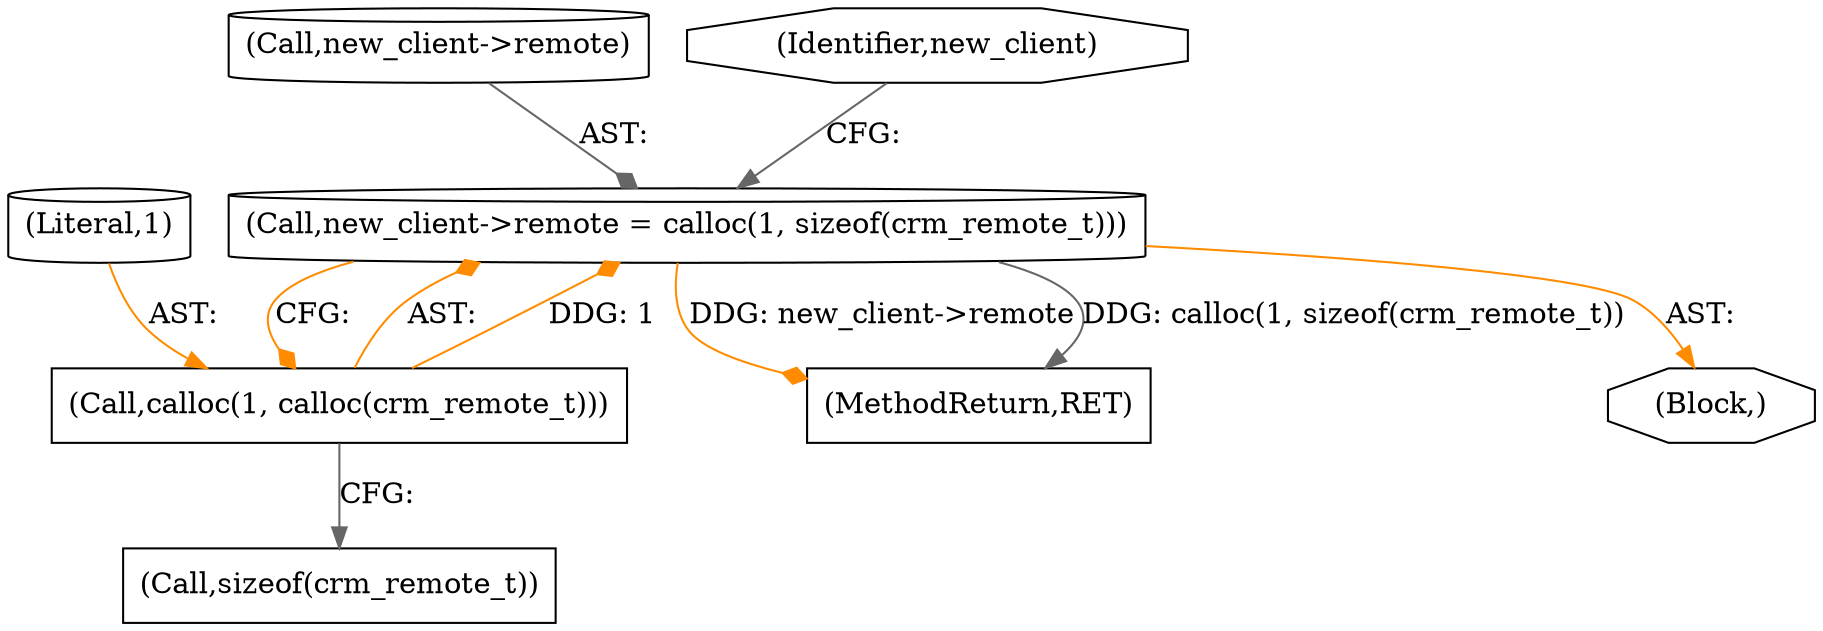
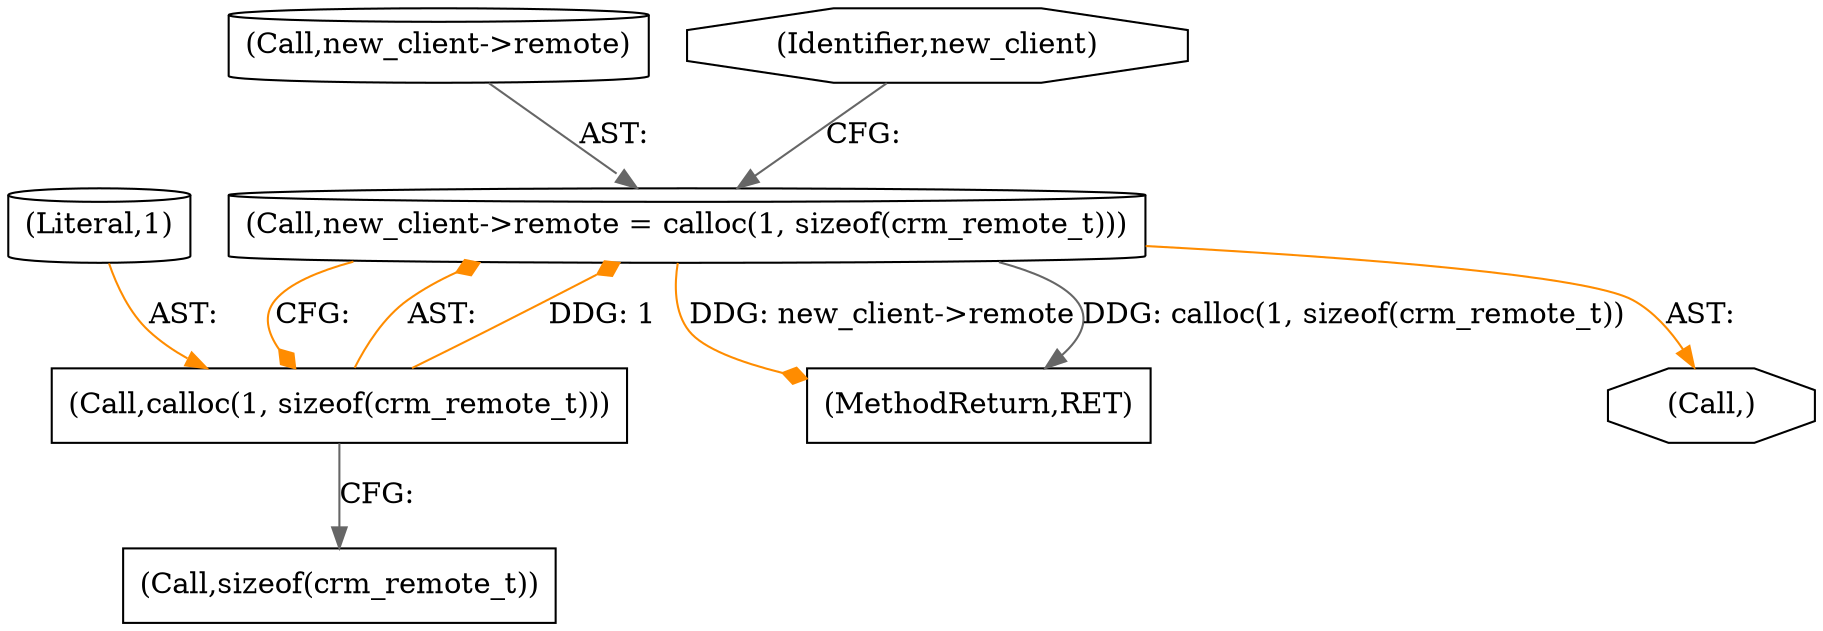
(553, 128) -> (553, 128)
(339, 406) -> (339, 406)
(1711, 406) -> (1711, 406)
